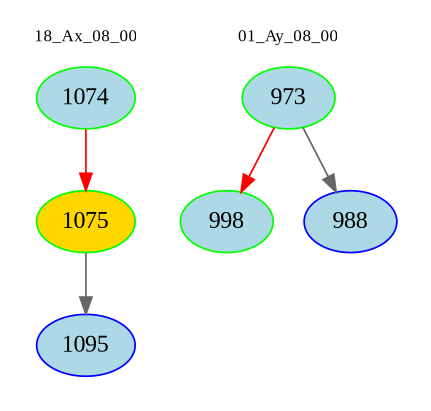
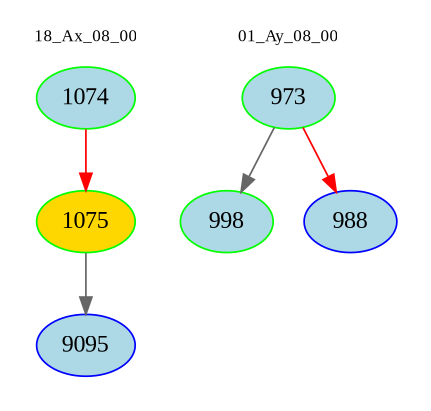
(262, 152) -> (262, 152)
(316, 152) -> (316, 152)
(86, 345) -> (86, 345)
